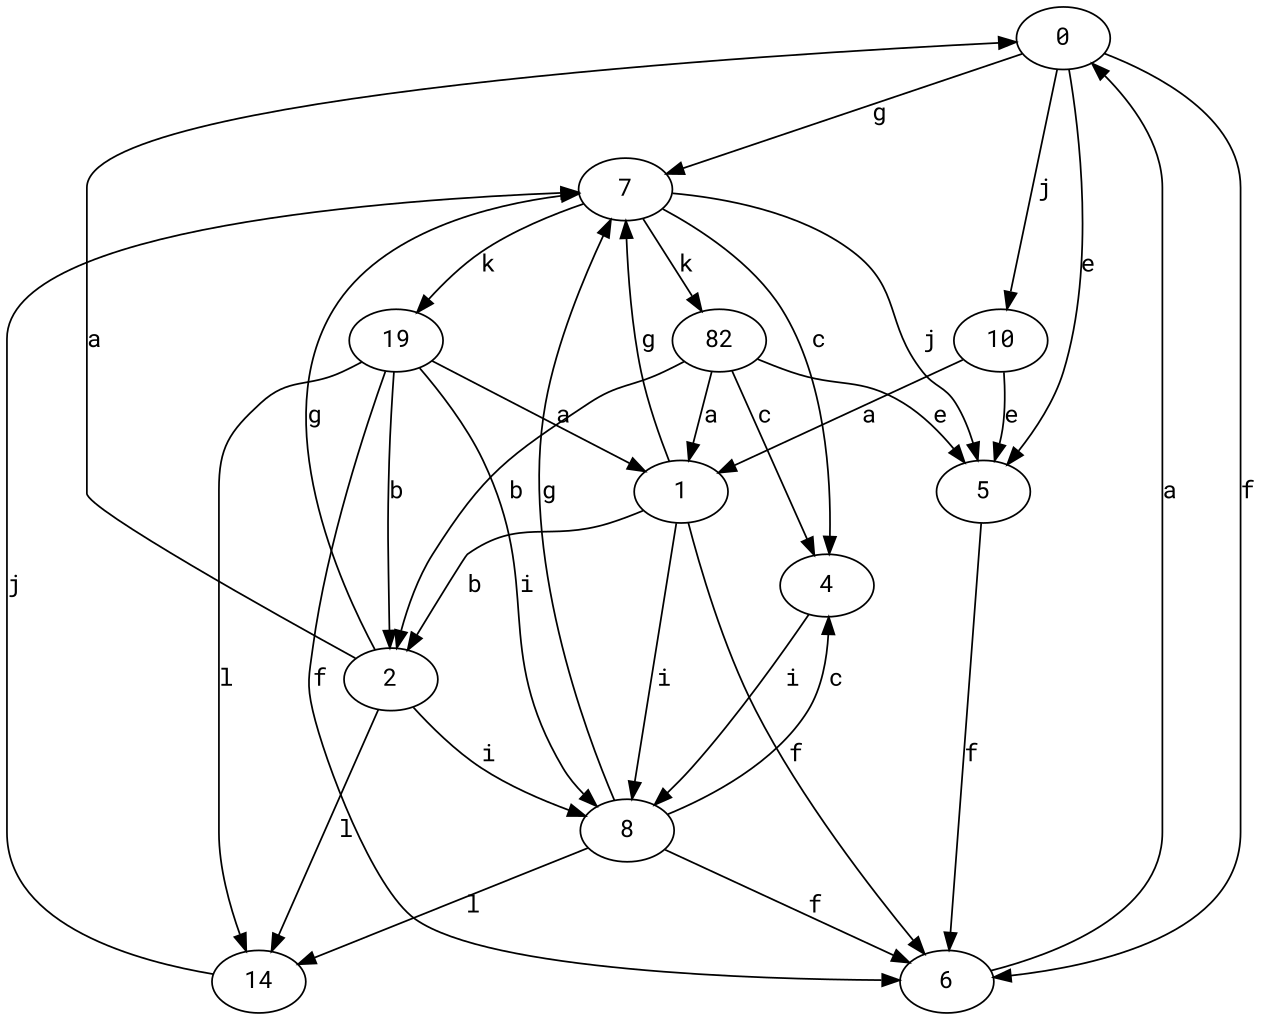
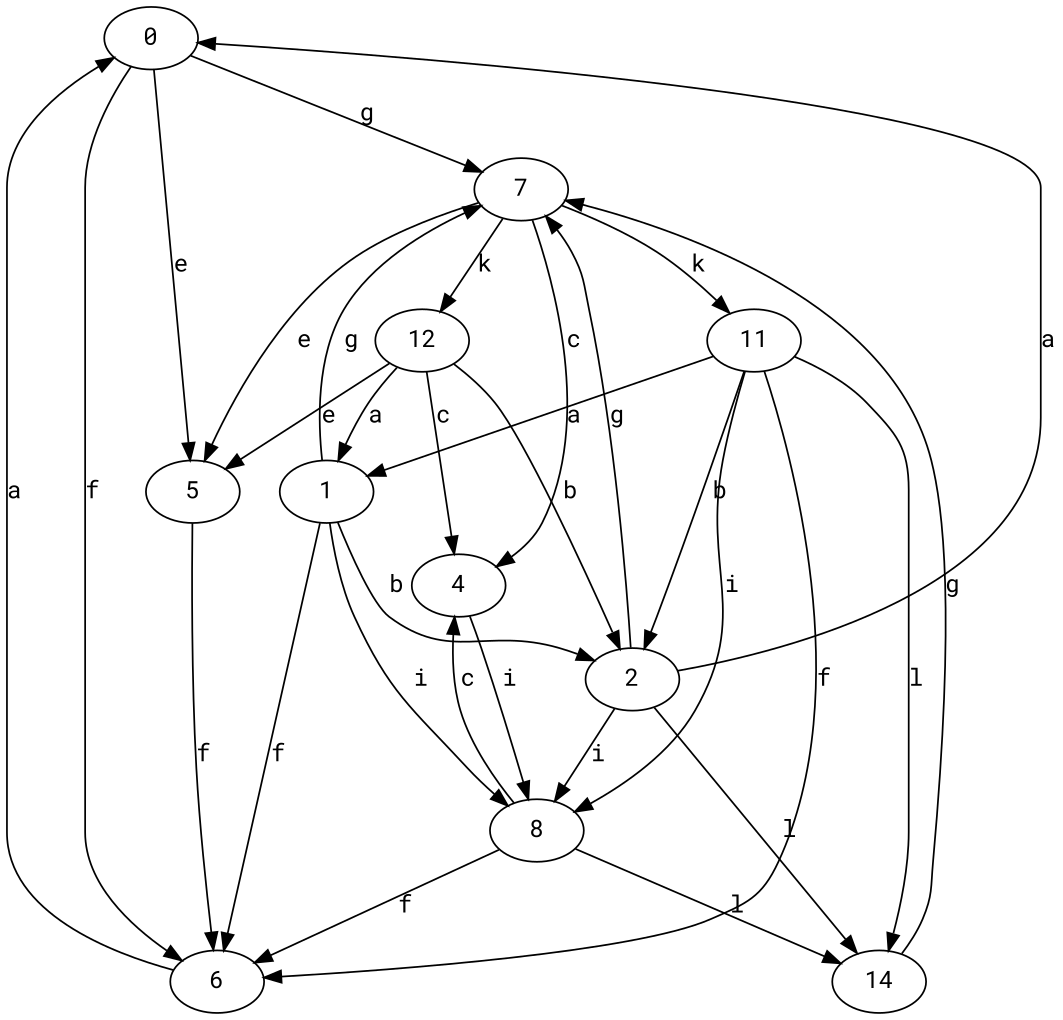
(396, 341) -> (754, 341)
(719, 341) -> (422, 341)
(930, 341) -> (305, 341)
(1001, 341) -> none
(541, 518) -> none
(15, 586) -> (953, 586)
